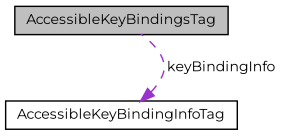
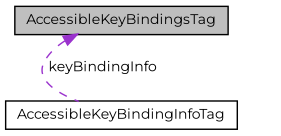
(163, 61) -> (44, 76)
